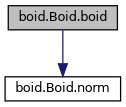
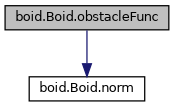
(63, 18) -> (87, 18)
